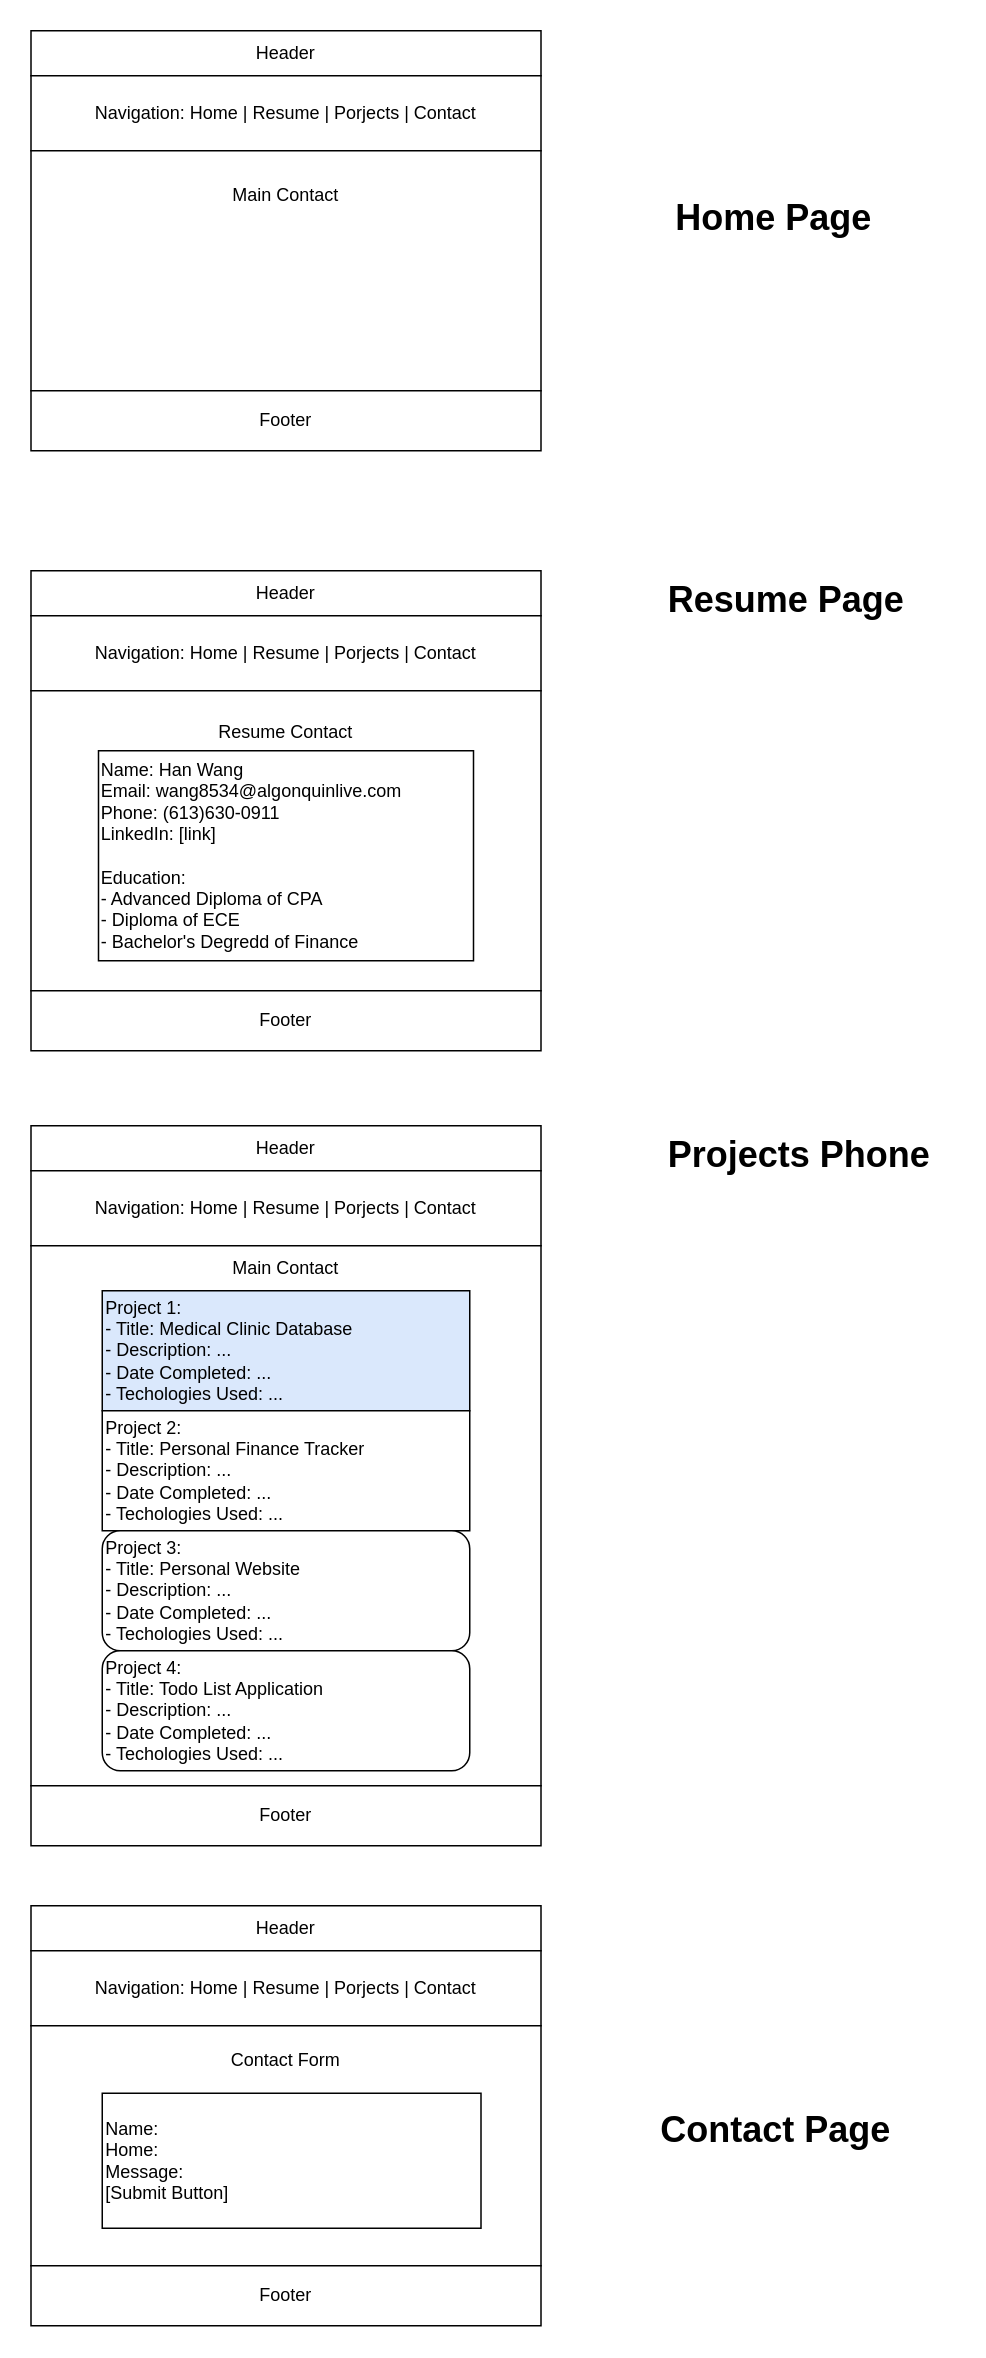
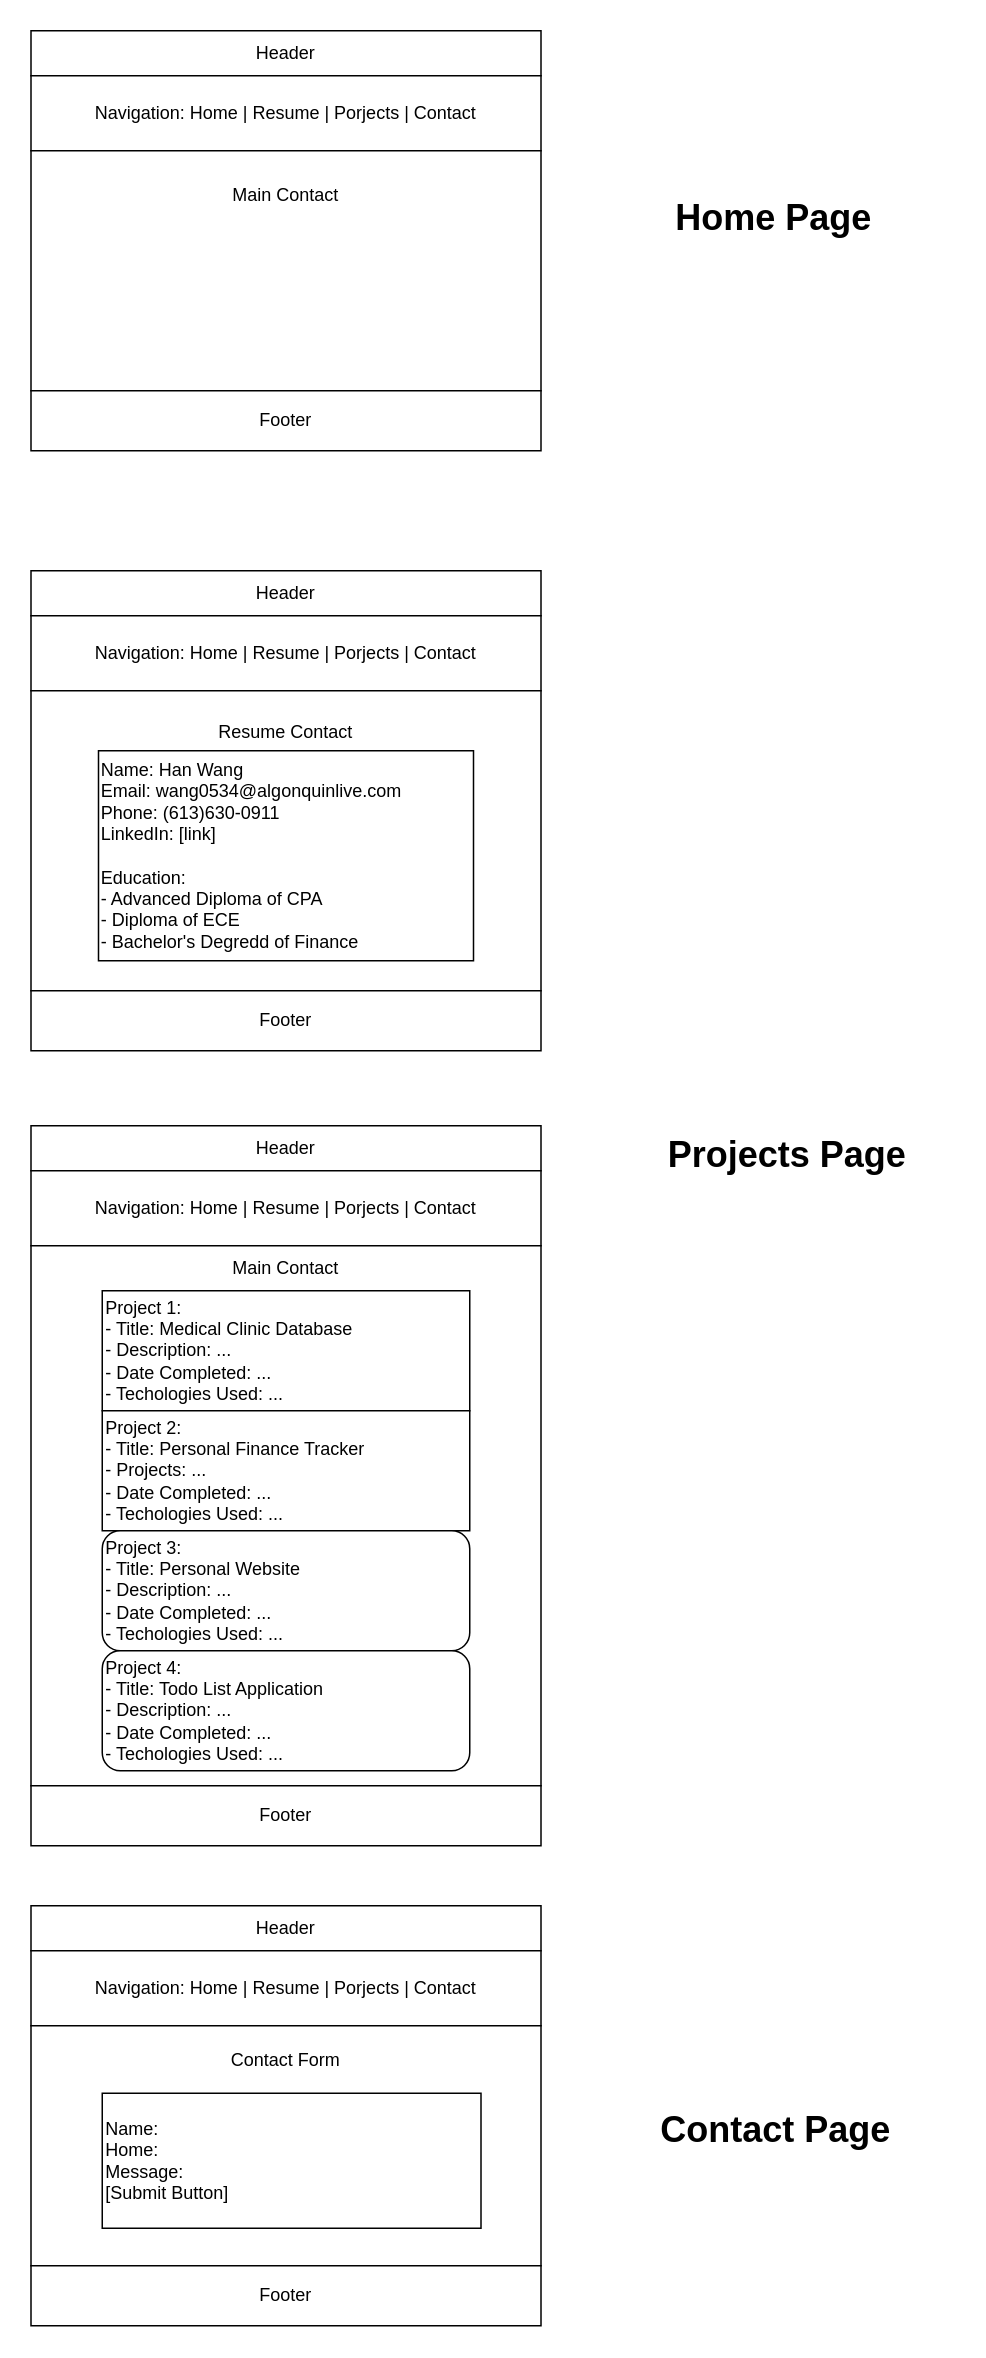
(803, 665) -> none
(247, 856) -> (247, 856)
(736, 1122) -> (731, 1122)
(286, 1351) -> (286, 1351)
(251, 1471) -> (251, 1471)
